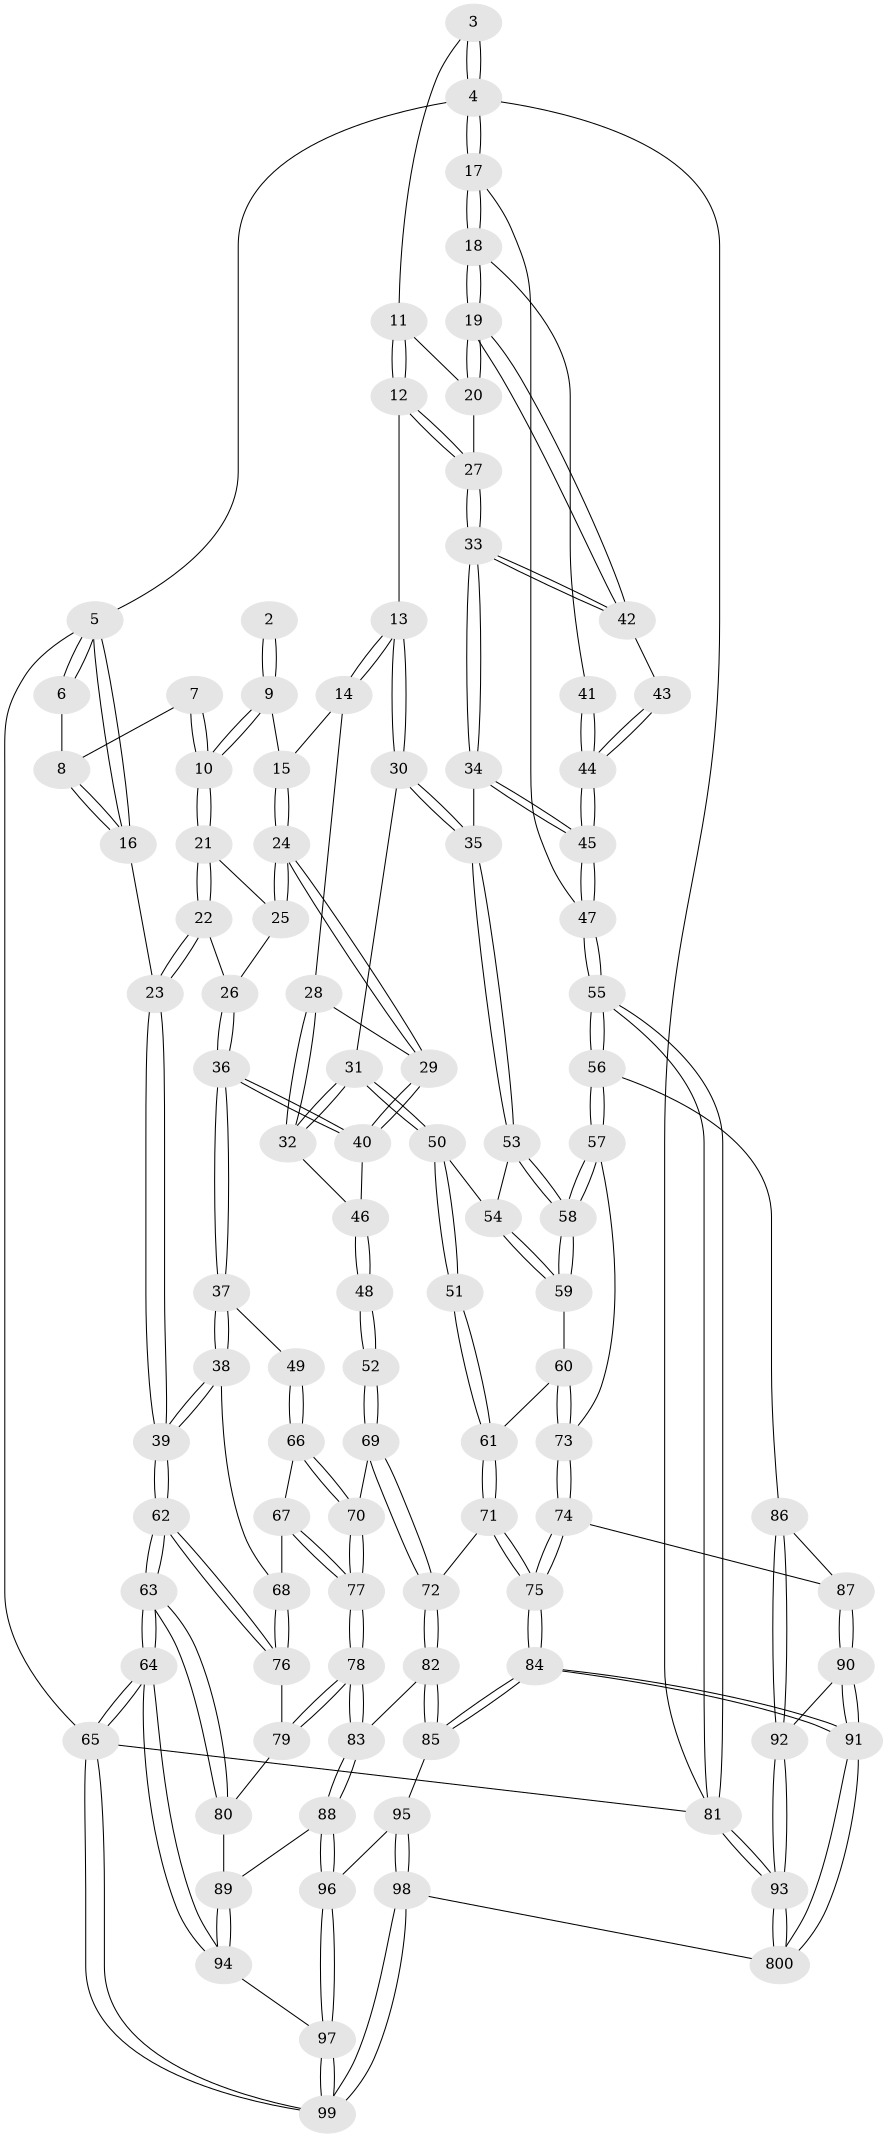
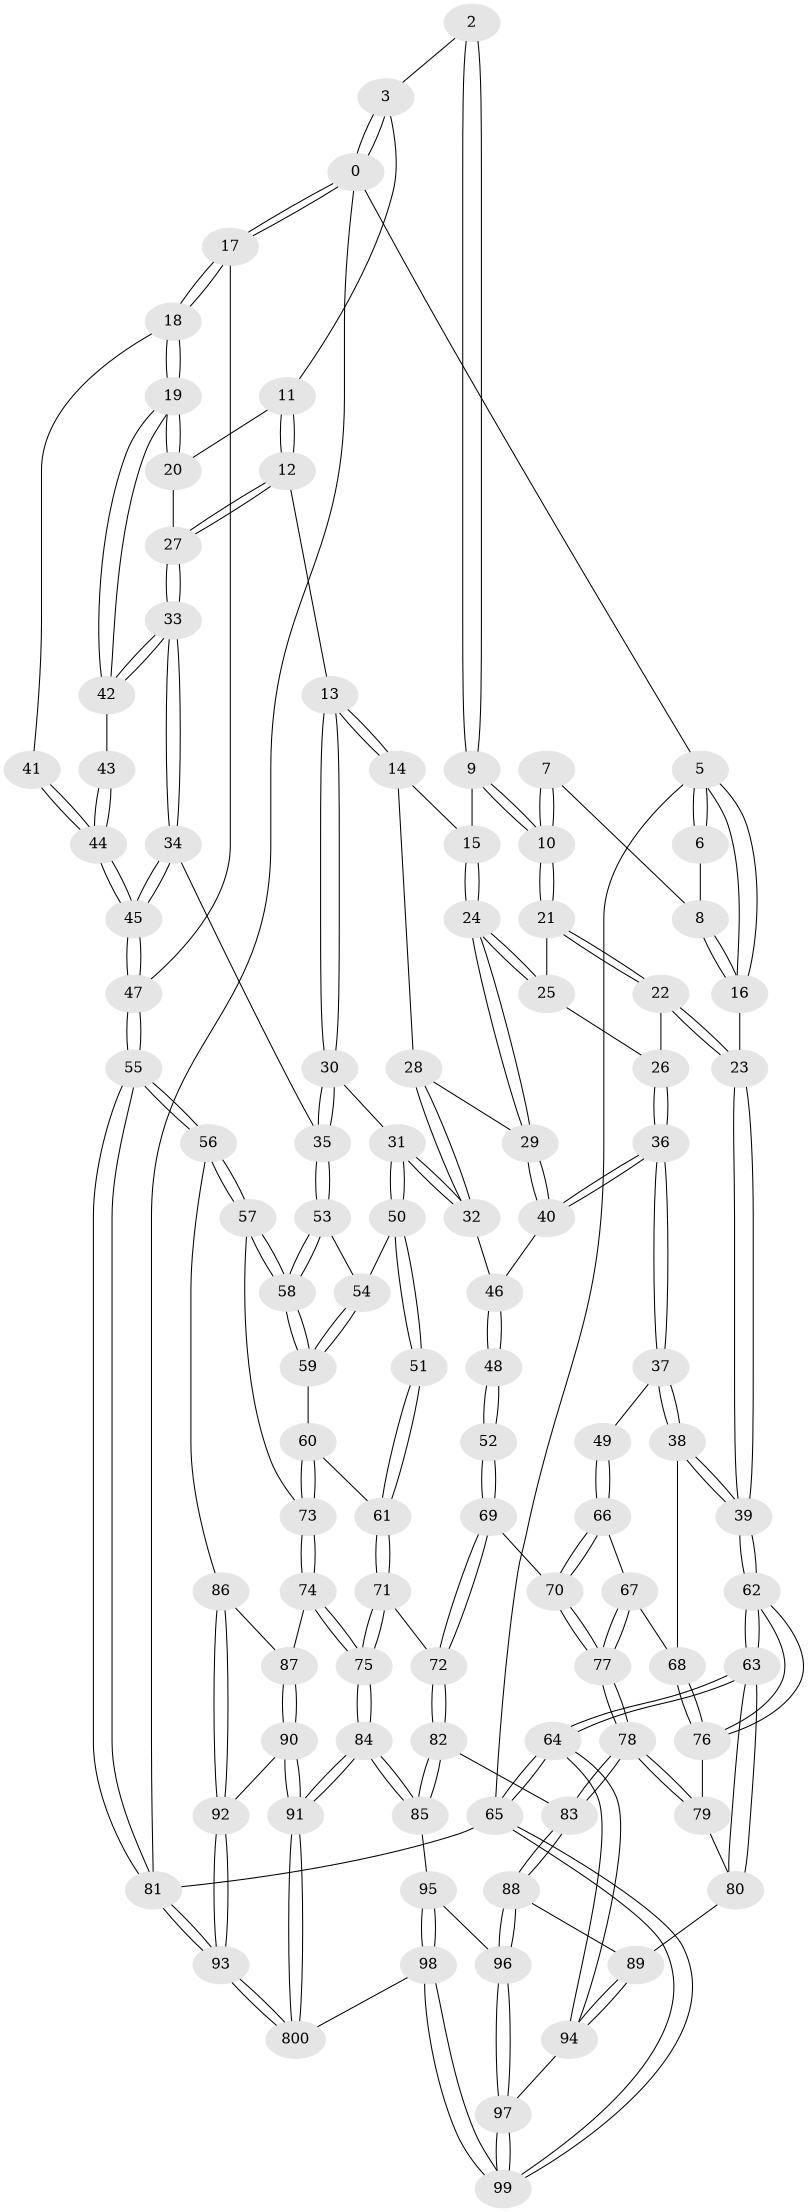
none -> (429, 60)
(474, 98) -> (356, 172)
